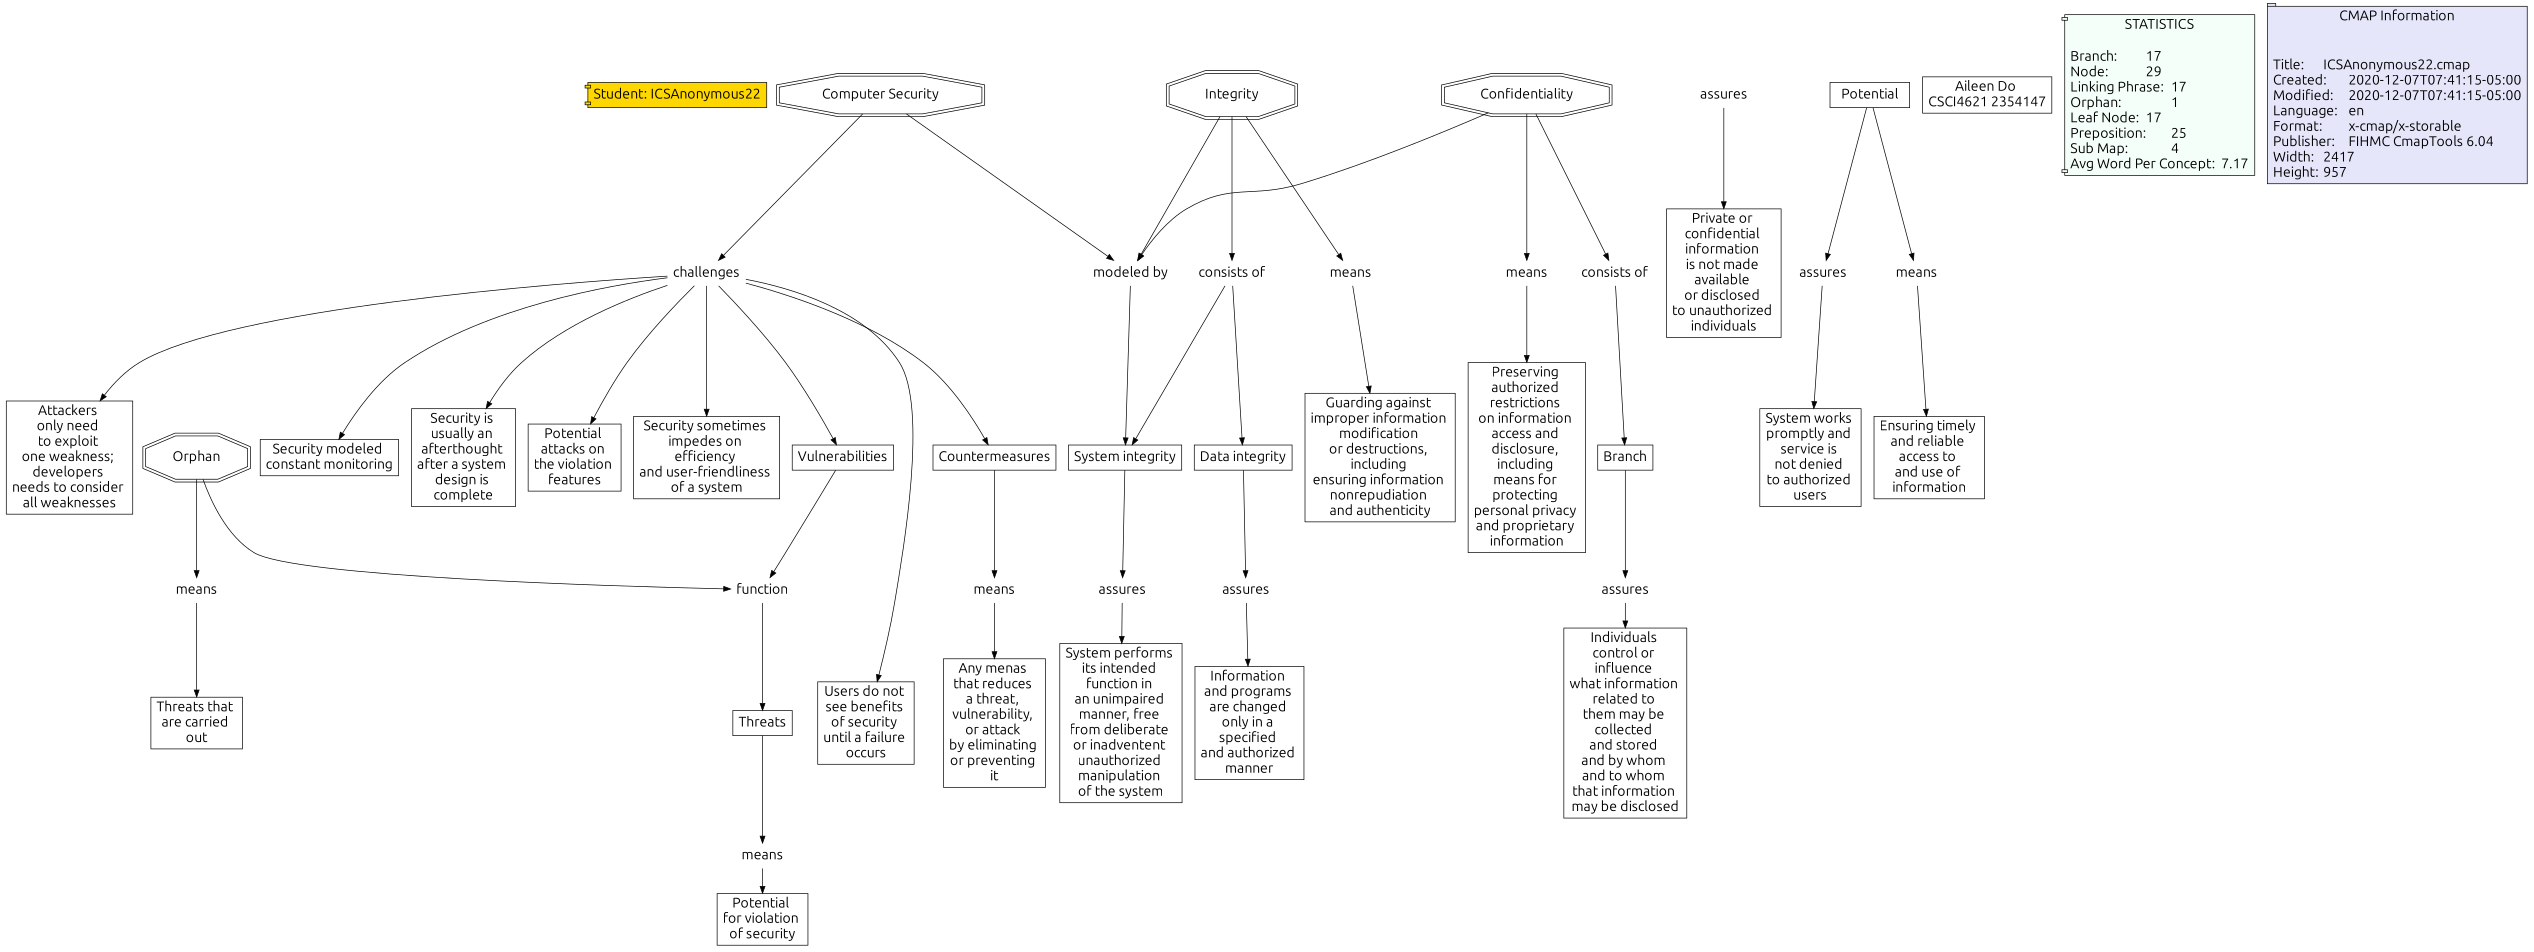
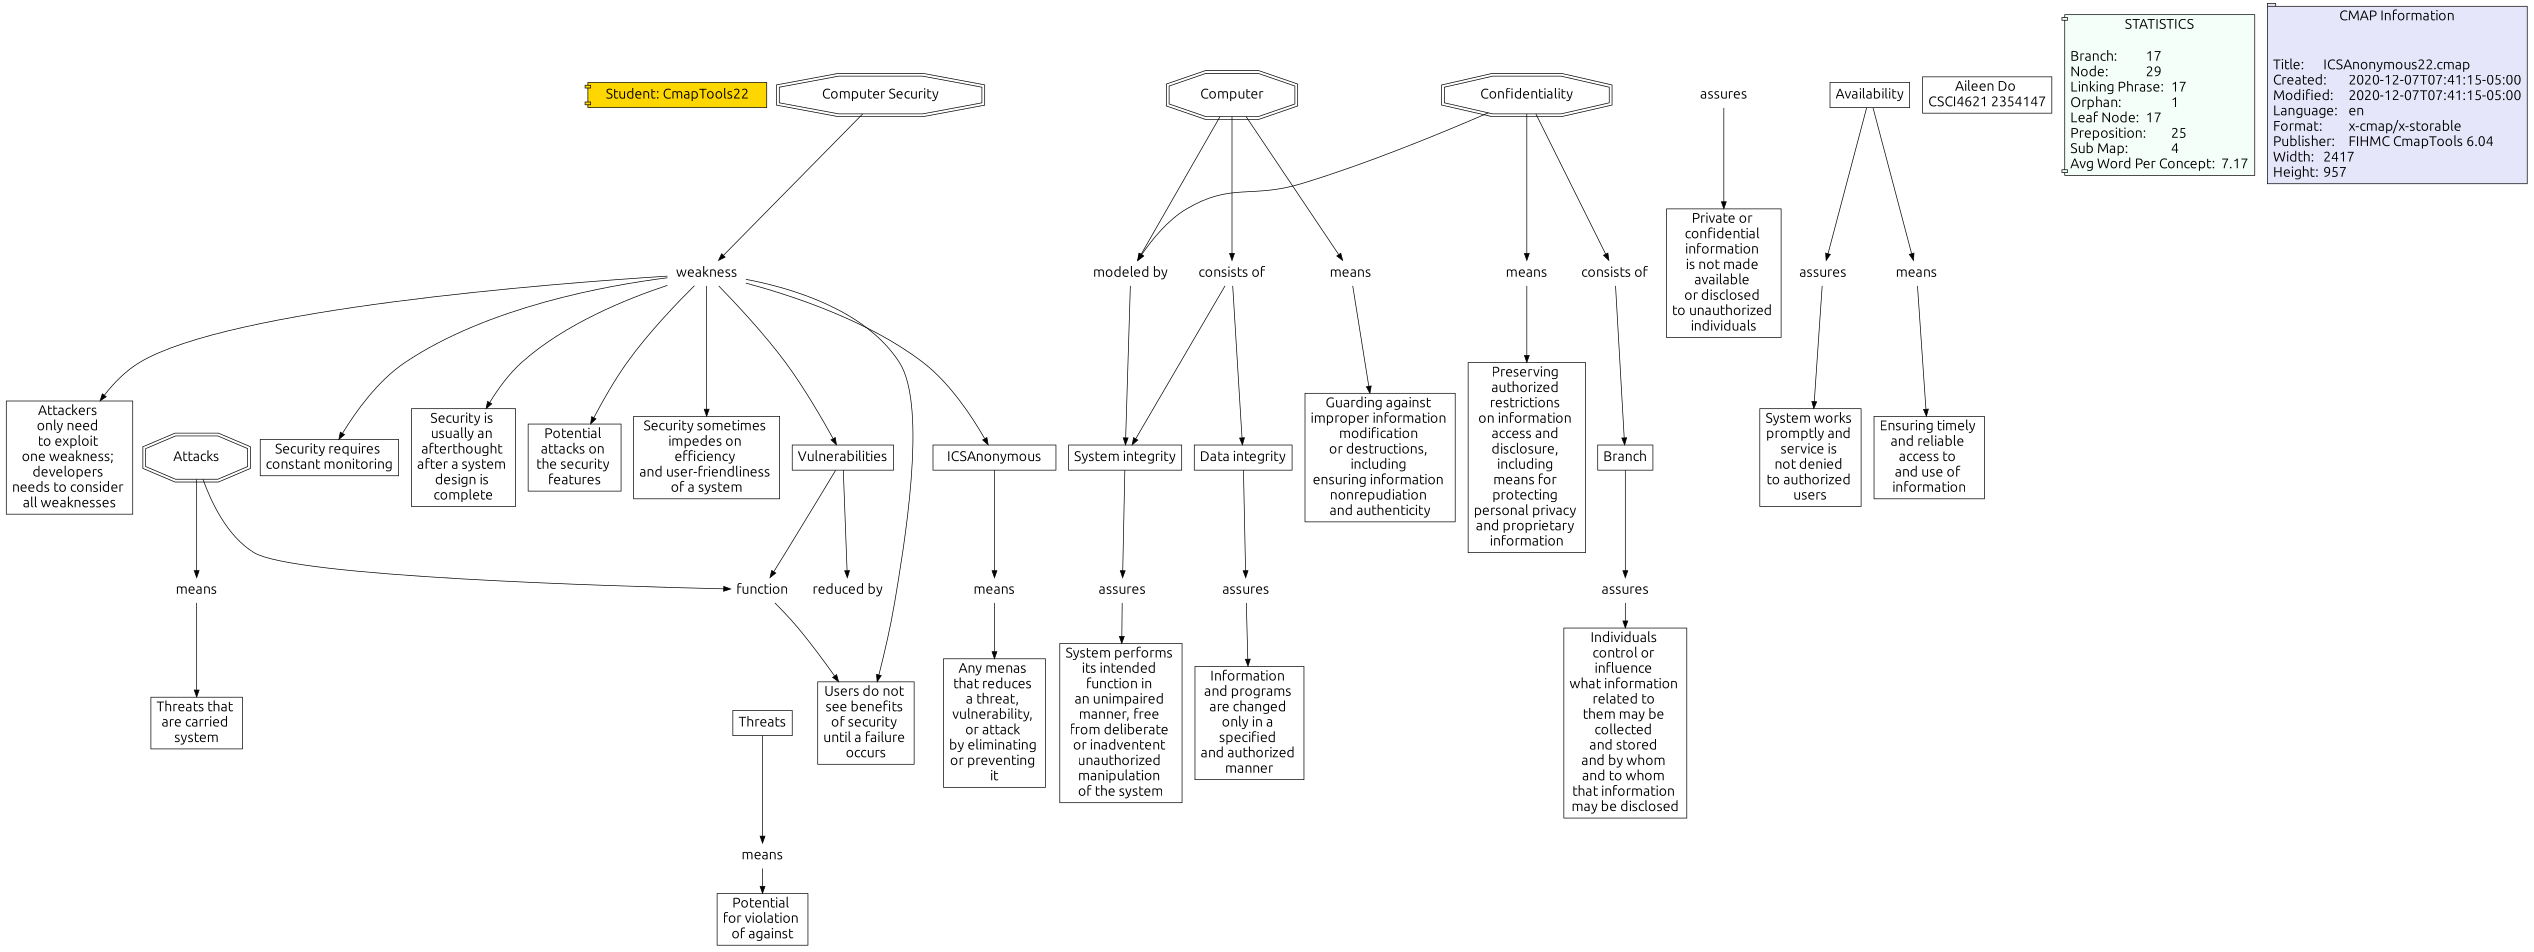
(677, 95) -> (677, 95)
(1232, 95) -> (1232, 95)
(1870, 95) -> (1870, 95)
(1007, 185) -> none
(707, 273) -> (707, 273)
(197, 458) -> (197, 458)
(329, 458) -> (329, 458)
(575, 458) -> (575, 458)
(994, 458) -> (994, 458)
none -> (848, 590)
(763, 653) -> (806, 638)
(197, 723) -> (197, 723)
(763, 919) -> (763, 919)
